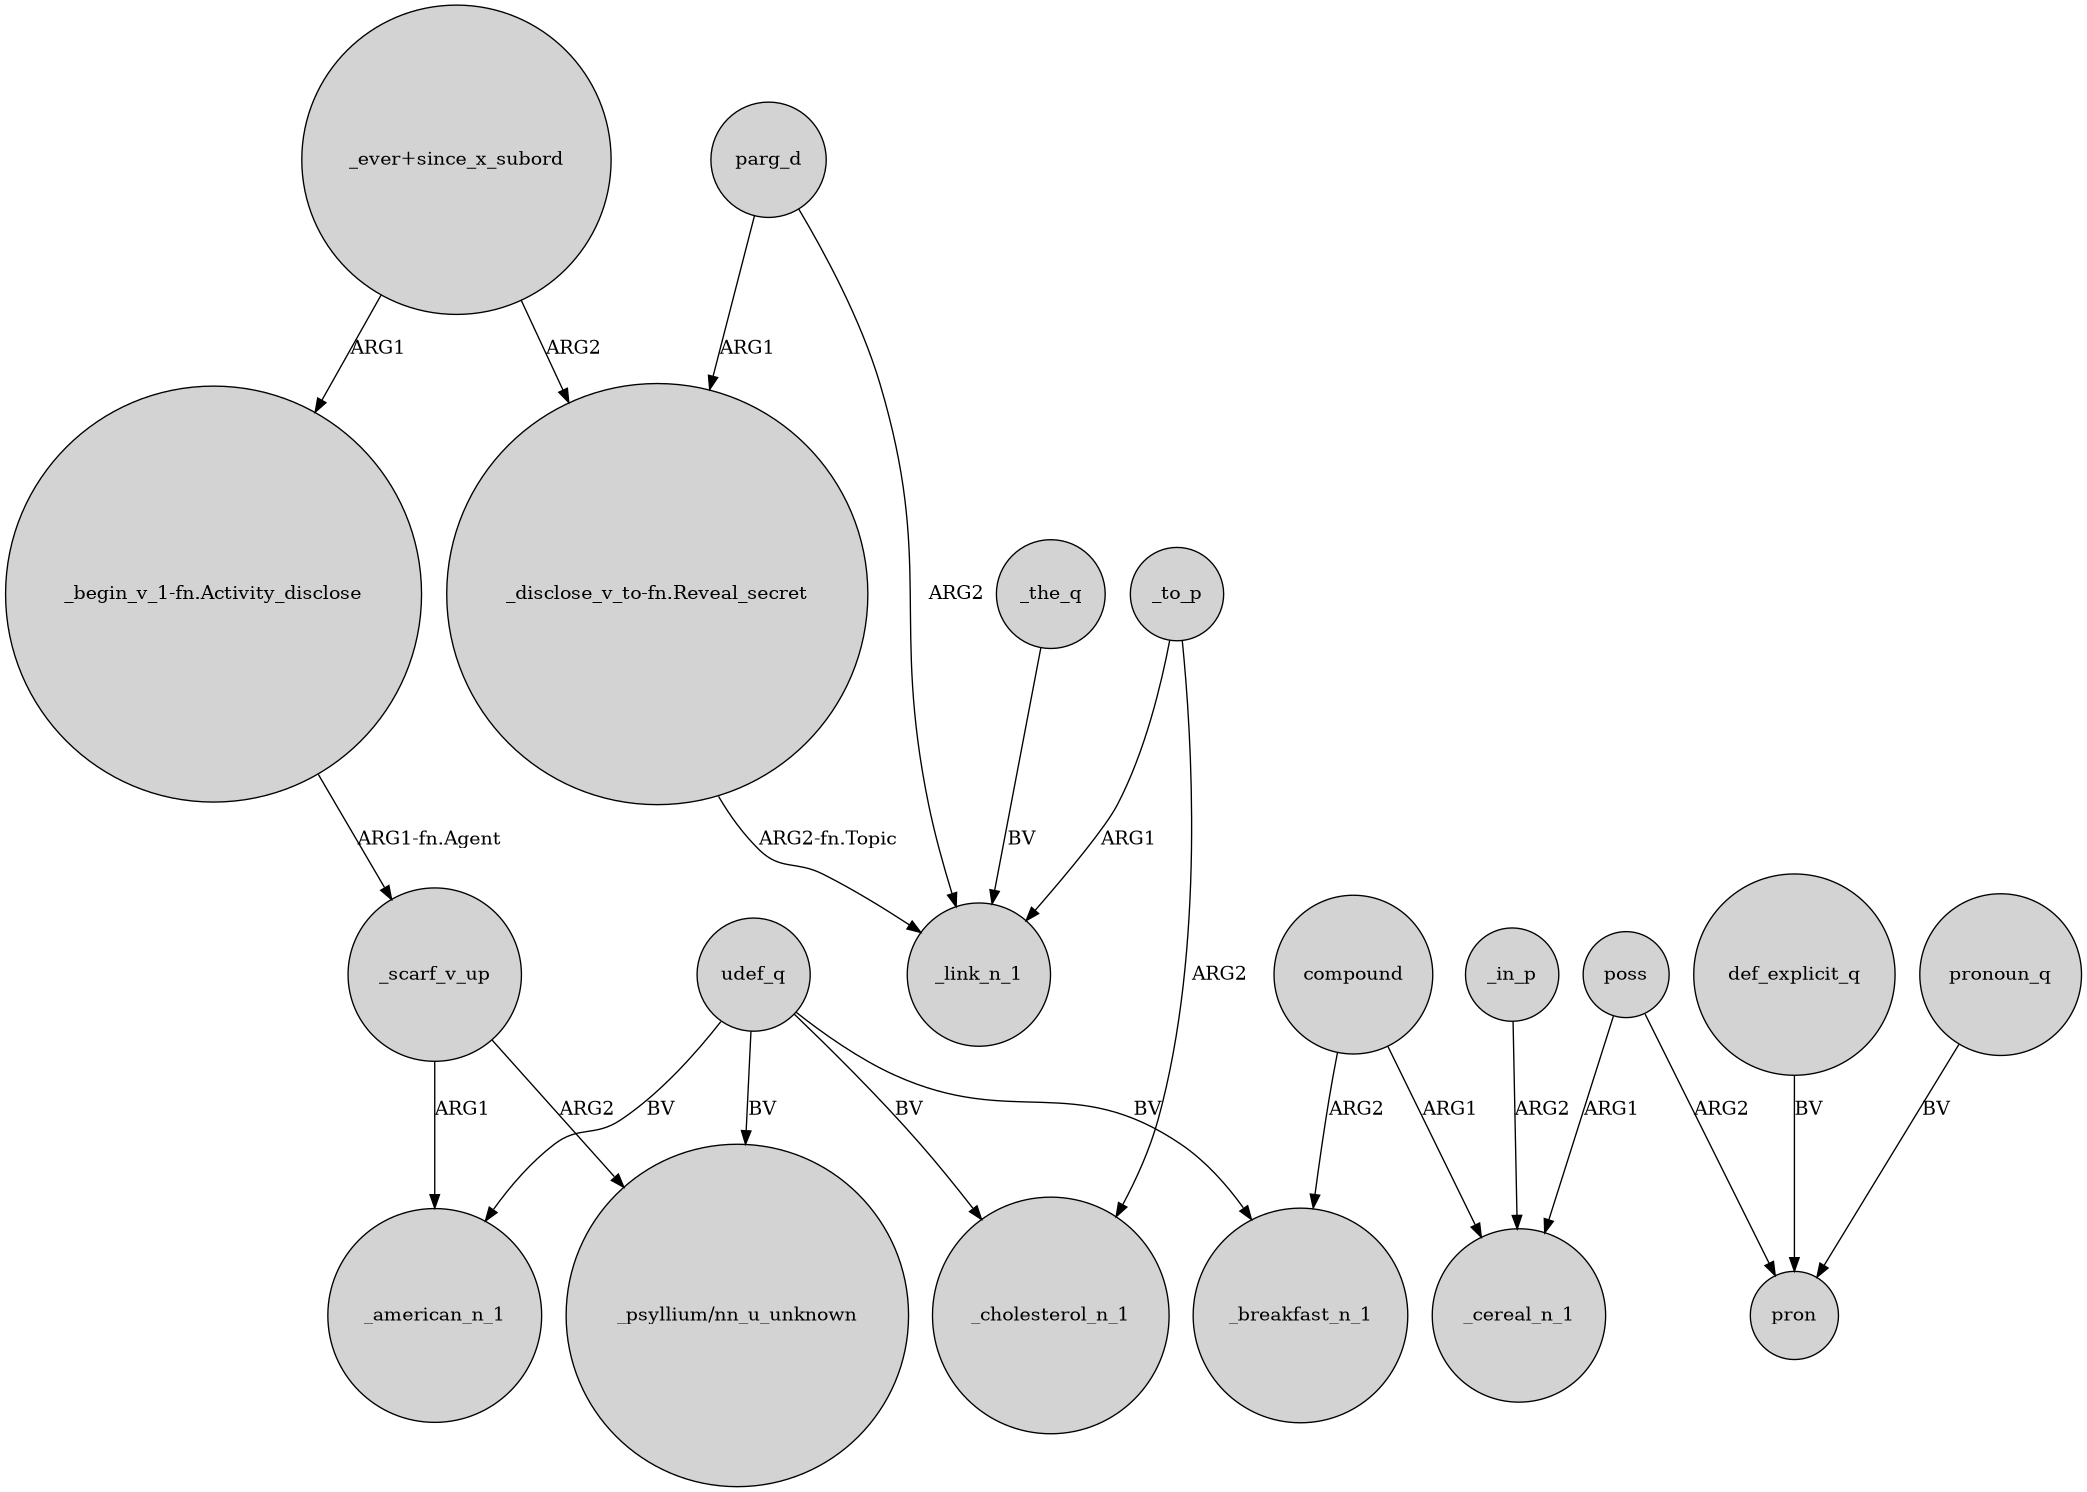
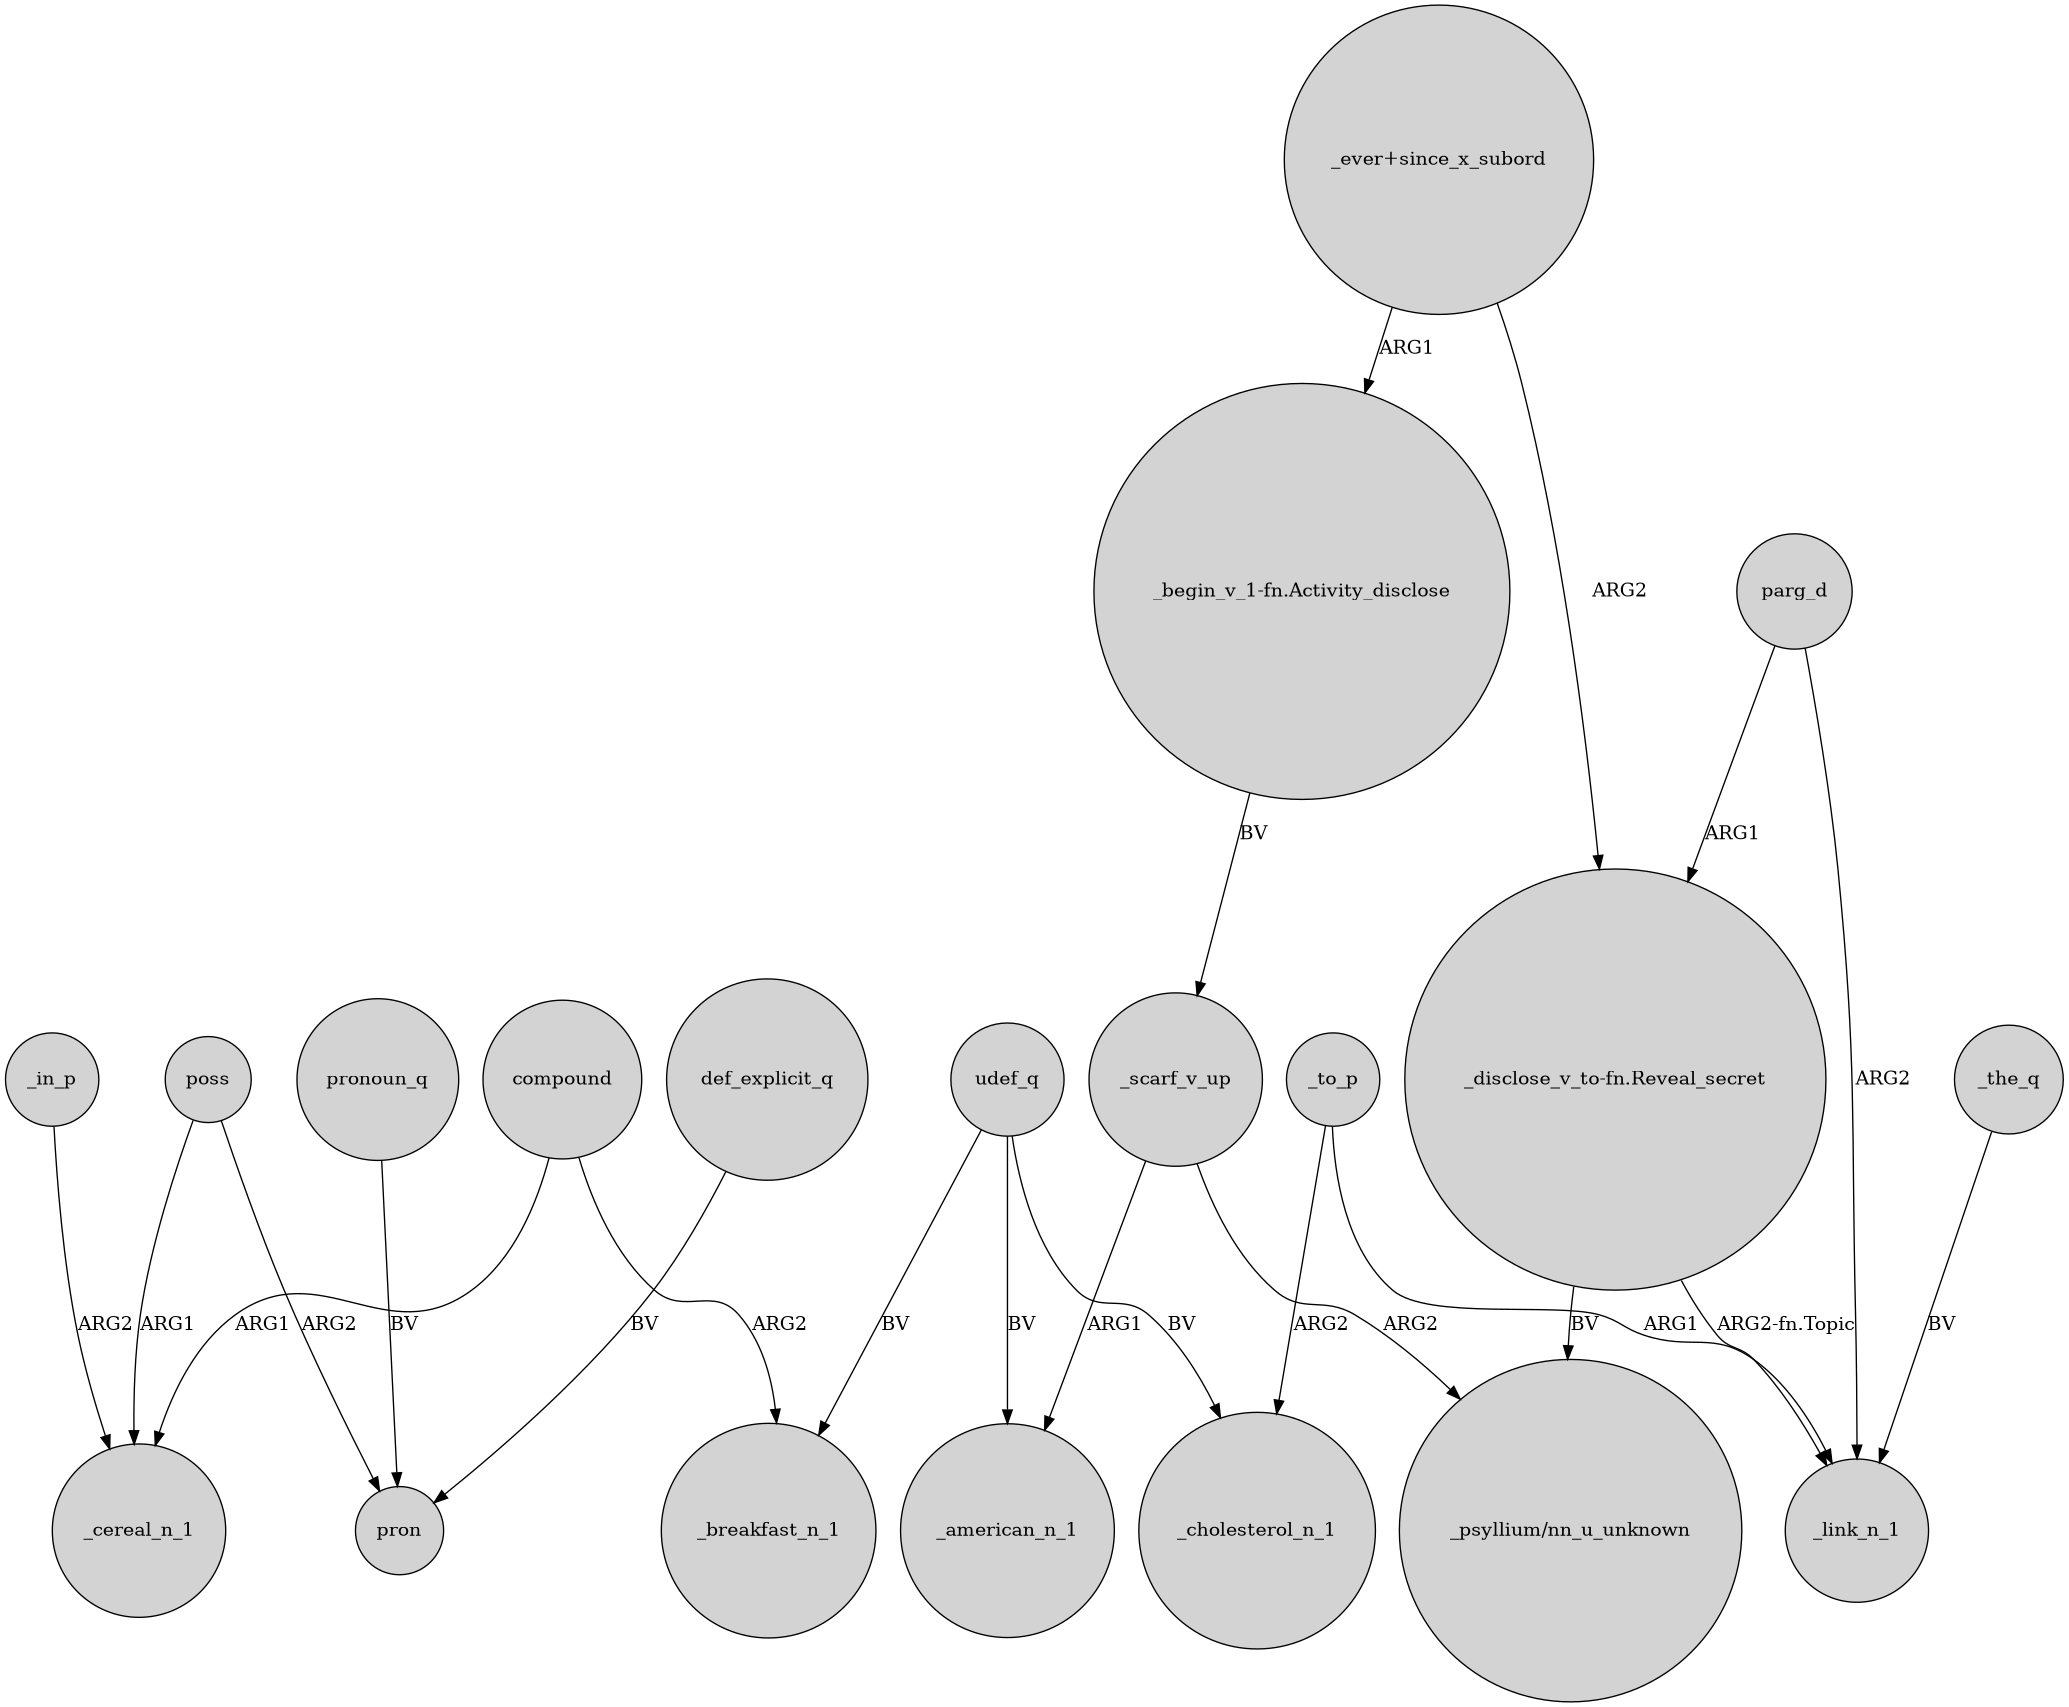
(429, 839) -> (1254, 834)
(749, 1081) -> (1570, 1320)
